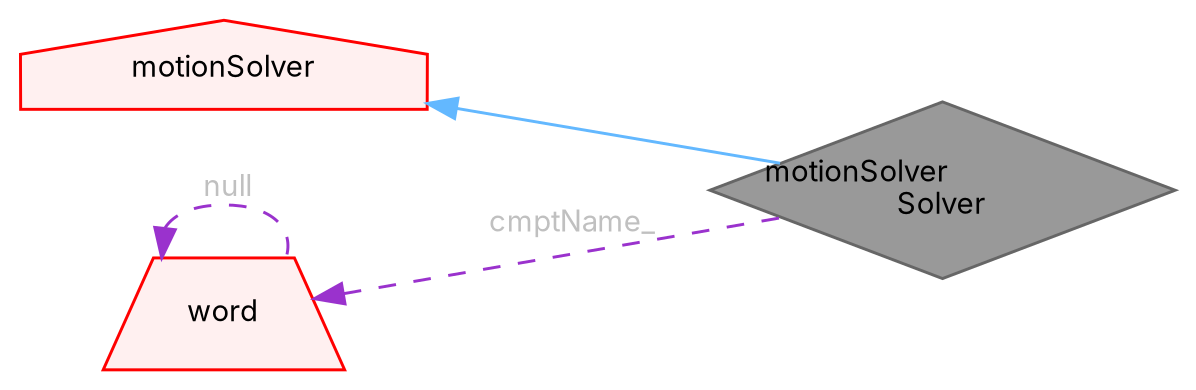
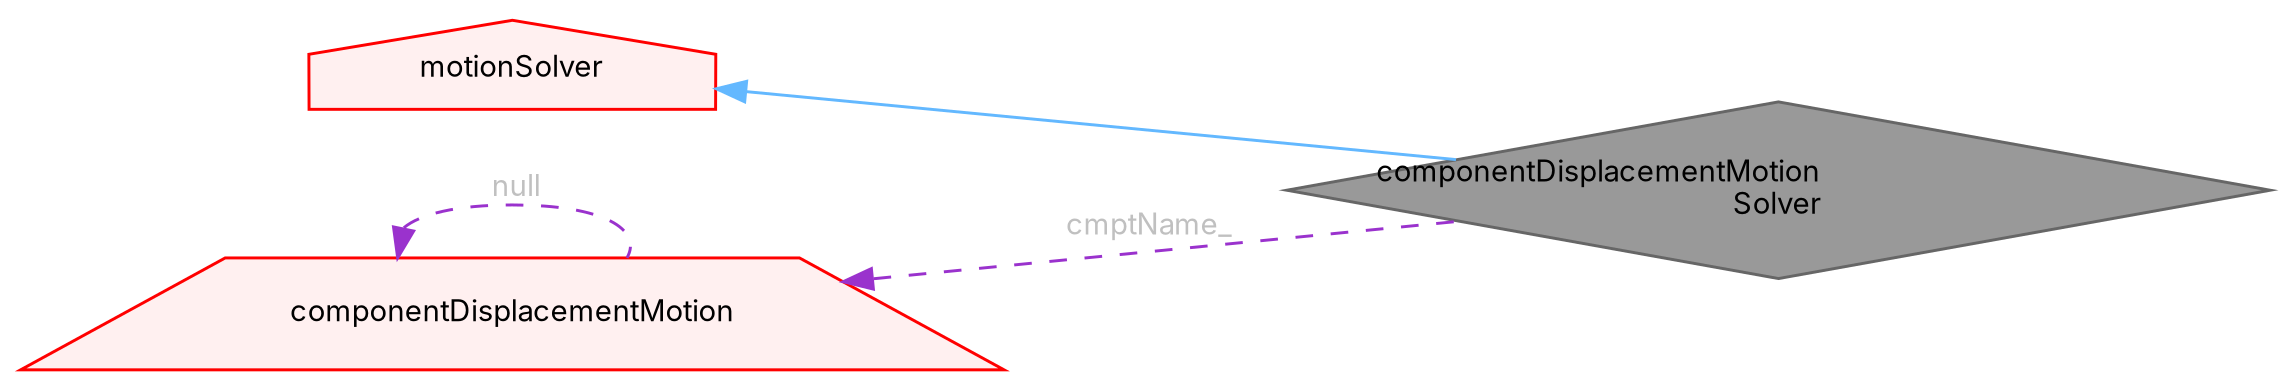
(943, 190) -> (1778, 190)
(224, 314) -> (512, 314)
